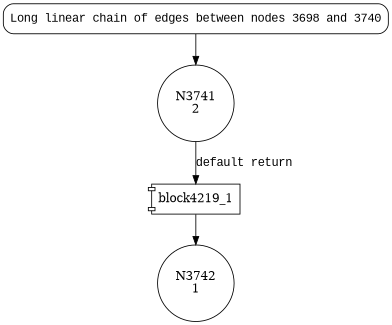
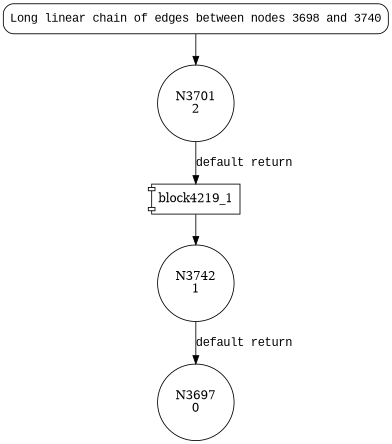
(196, 103) -> (196, 103)
none -> (196, 402)
